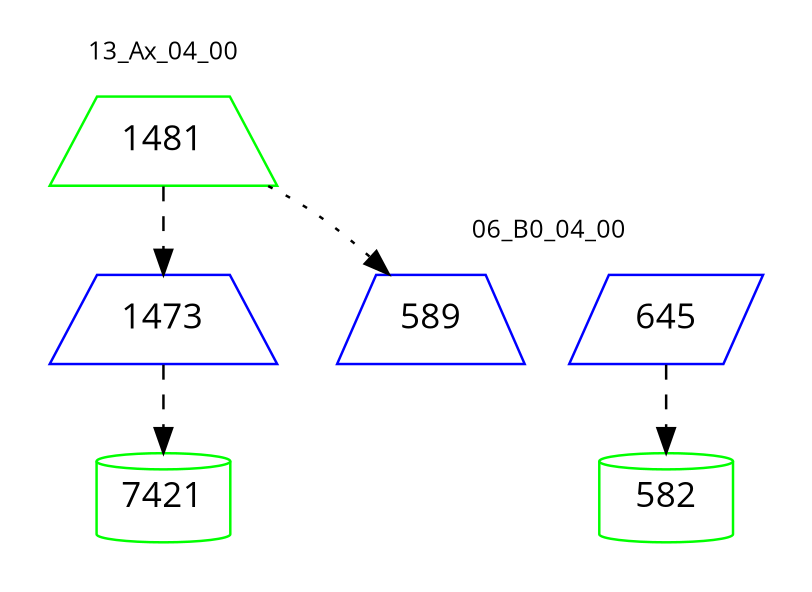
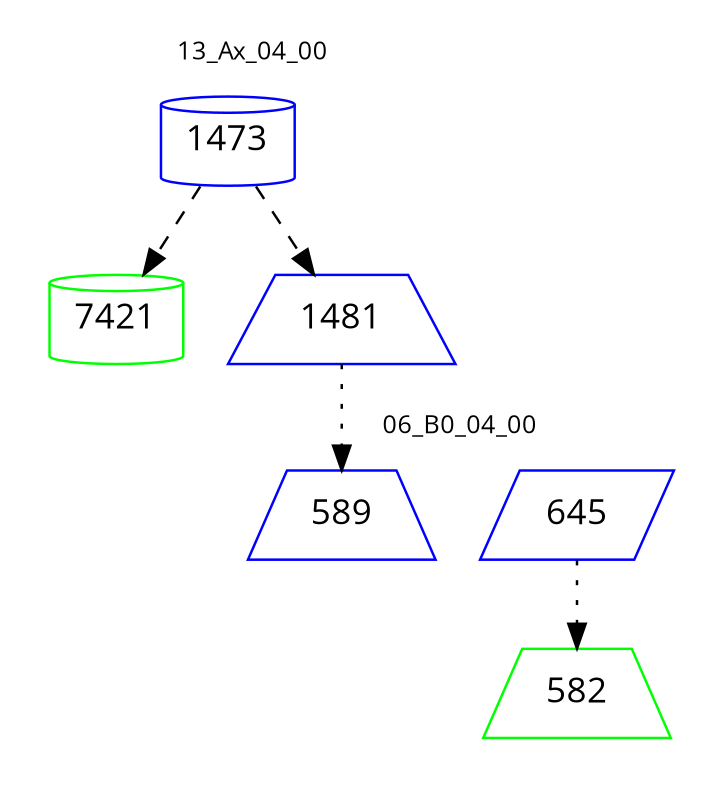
(163, 141) -> (342, 319)
(163, 218) -> (278, 220)
(163, 319) -> (228, 141)
(666, 396) -> (577, 592)
(666, 498) -> (577, 693)
